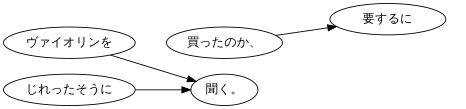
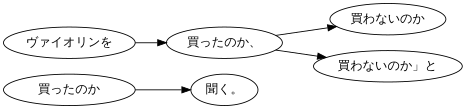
(388, 19) -> (388, 19)
none -> (388, 66)
(149, 67) -> (146, 43)
(69, 90) -> (69, 90)
